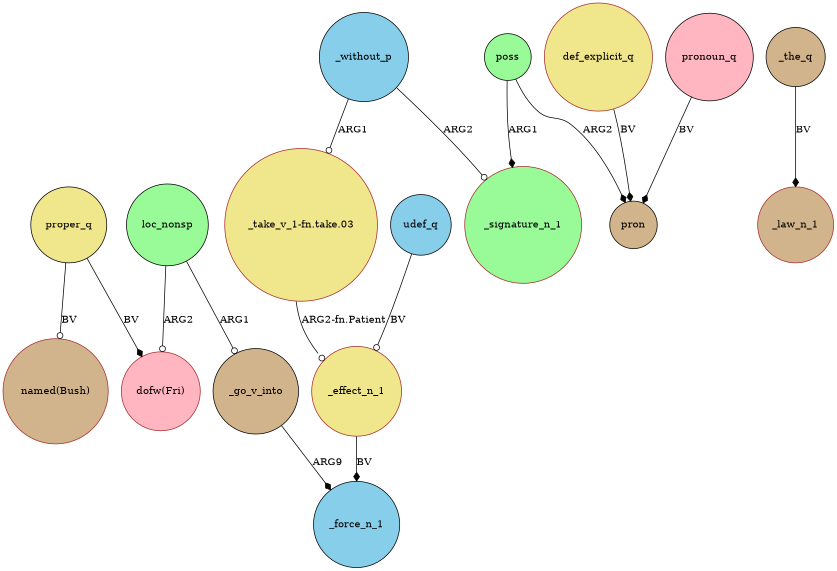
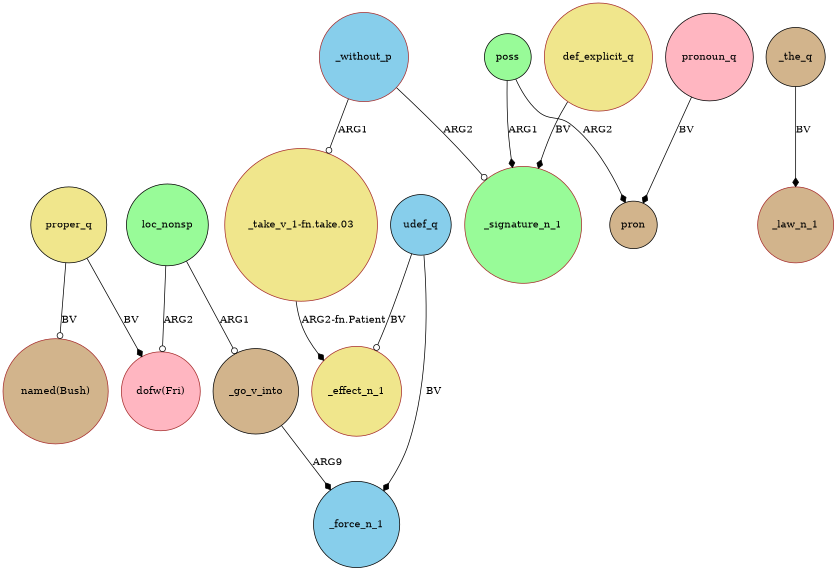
(364, 57) -> (364, 57)
(623, 151) -> (553, 130)
(303, 329) -> (303, 329)
(357, 454) -> (423, 373)
